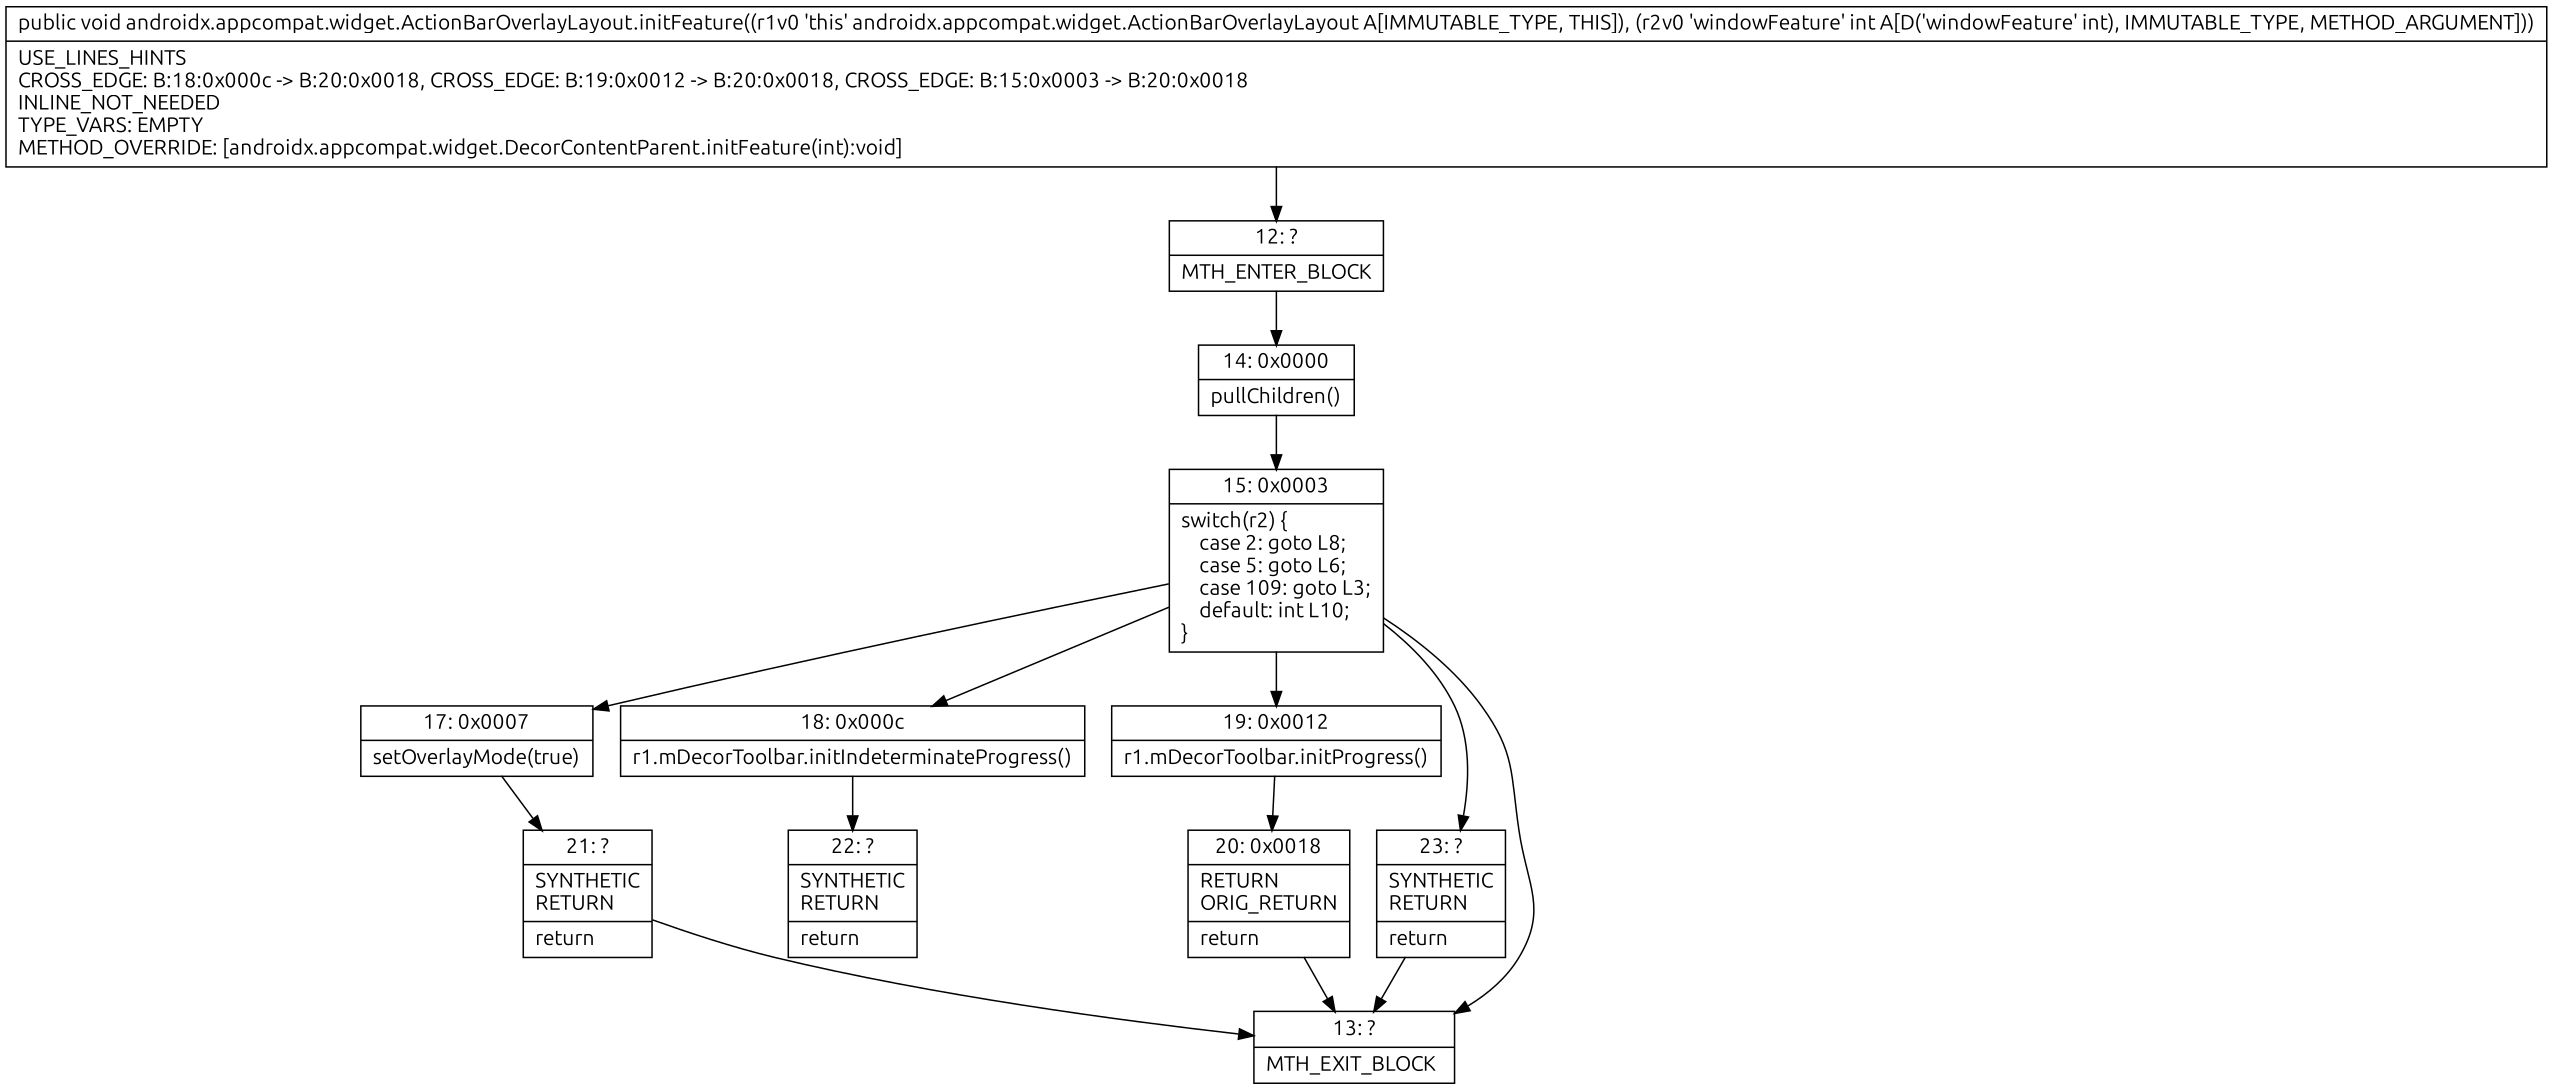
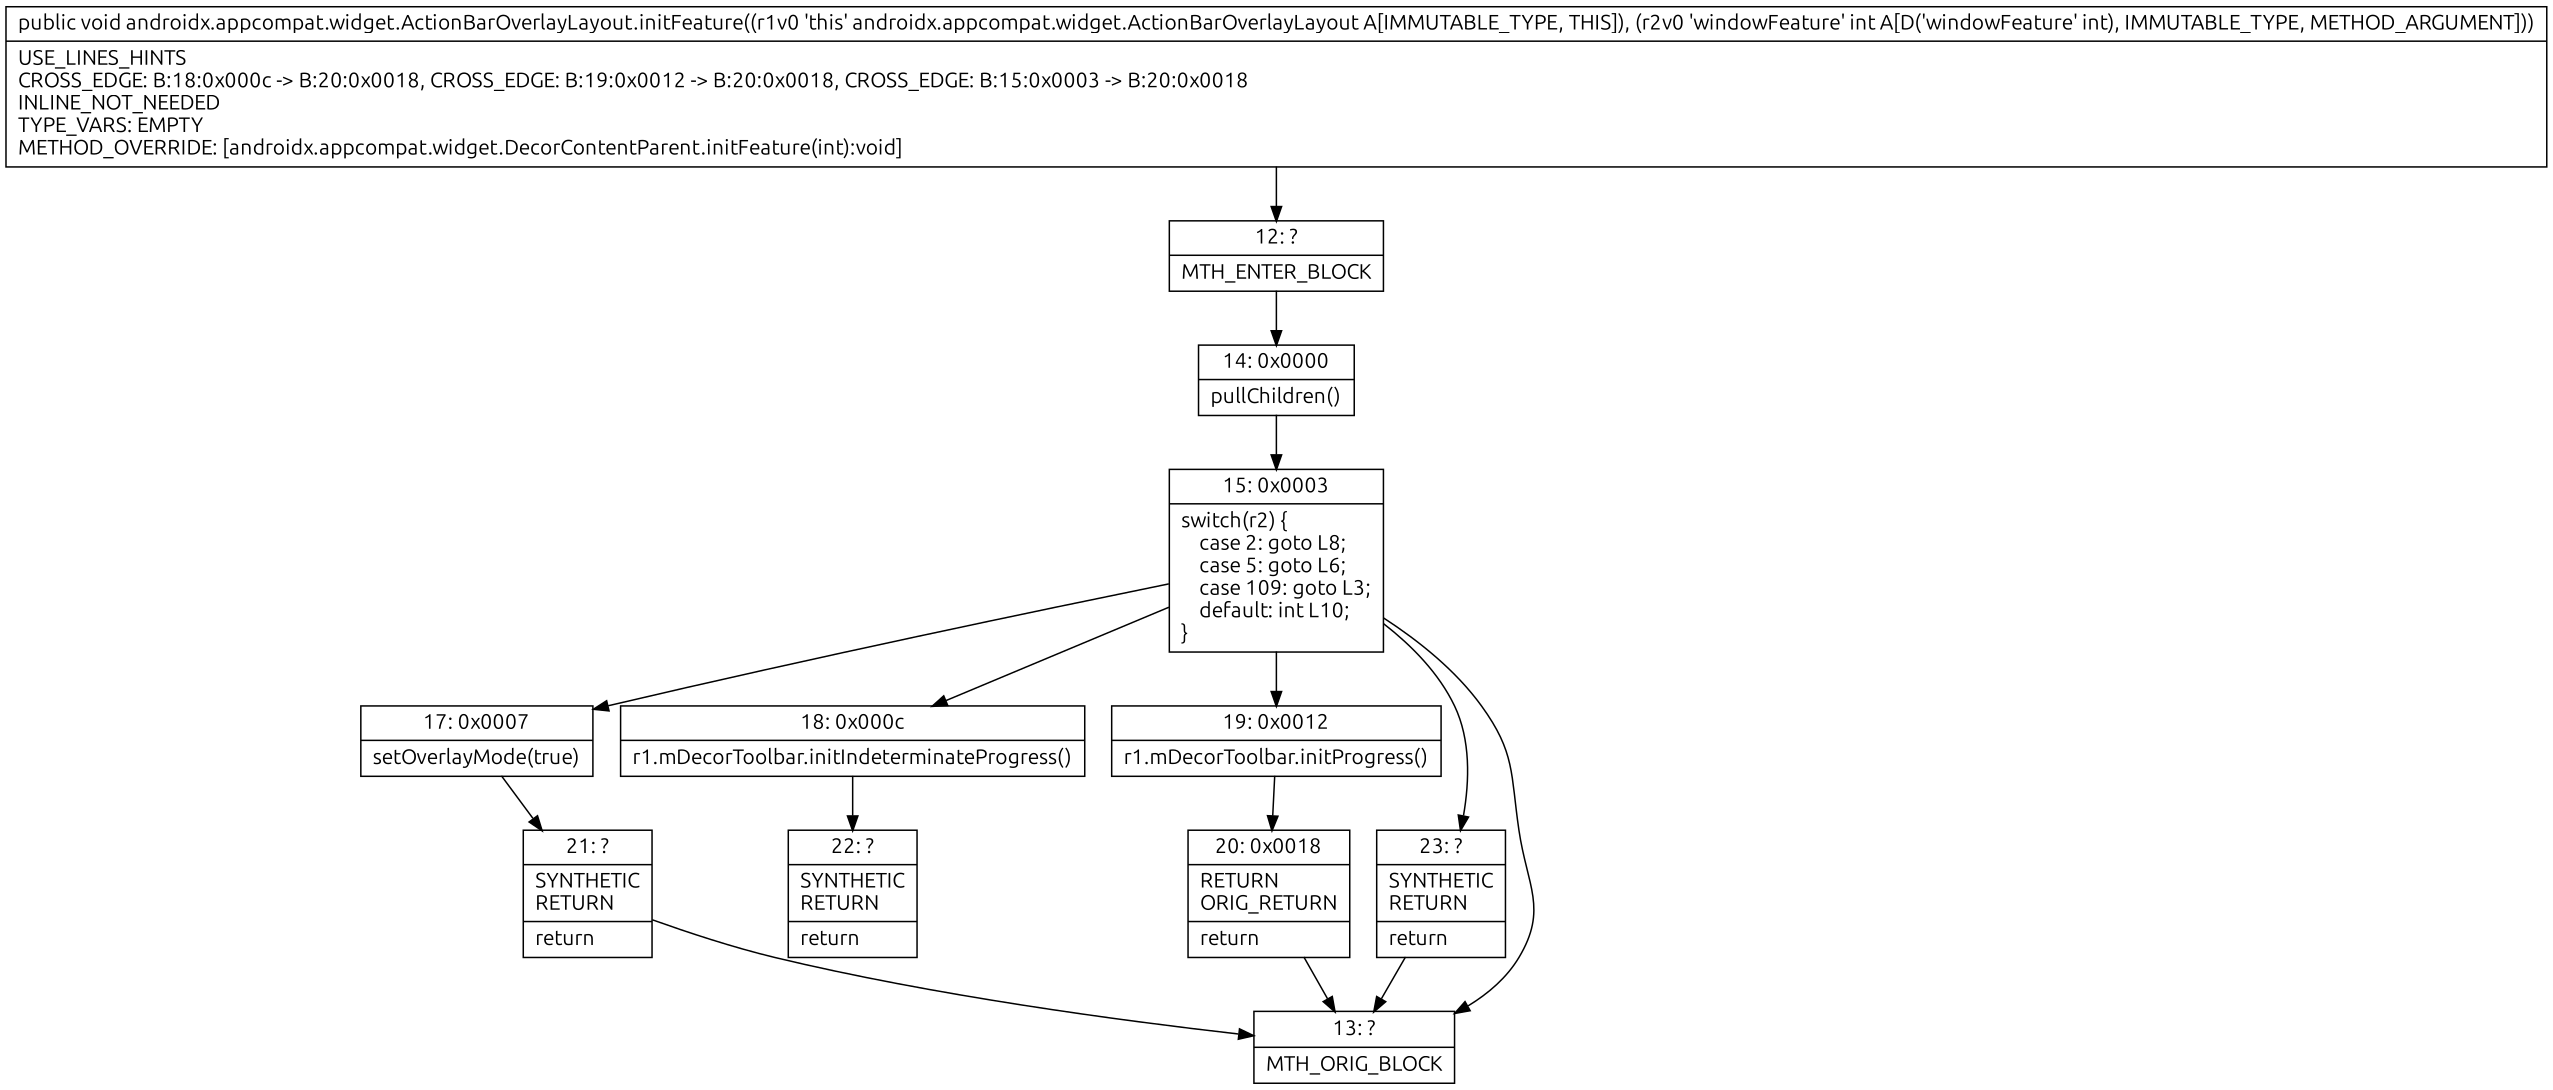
(1351, 1065) -> (1354, 1065)
